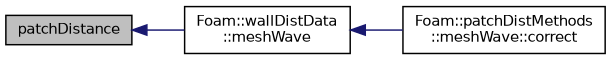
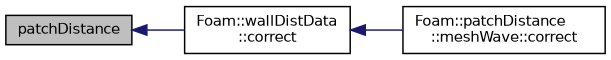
(267, 30) -> (267, 30)
(504, 30) -> (504, 30)
